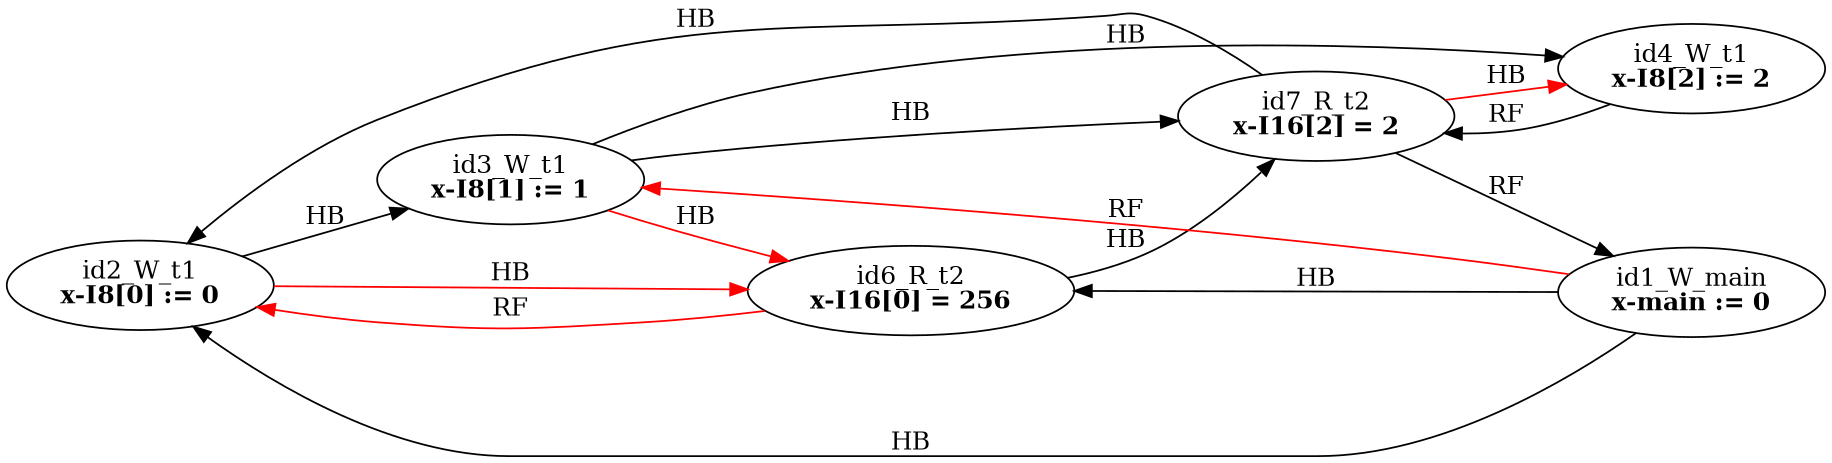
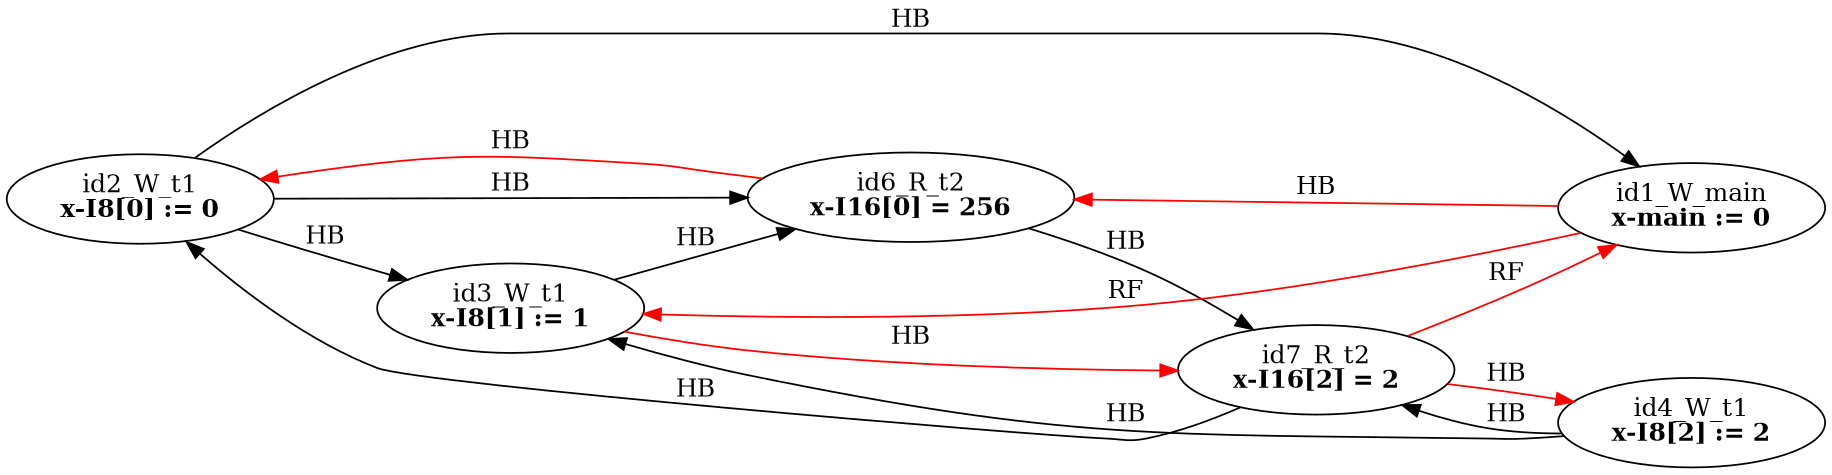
(1064, 52) -> (1044, 424)
(1506, 115) -> (1506, 415)
(896, 136) -> (891, 362)
(1497, 201) -> (1505, 297)
(689, 235) -> (696, 257)
(502, 288) -> (502, 198)
(1325, 292) -> (1325, 203)
(511, 309) -> (511, 142)
(922, 456) -> (910, 33)
